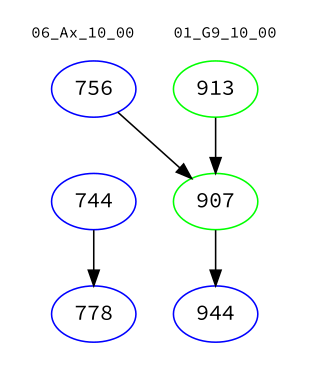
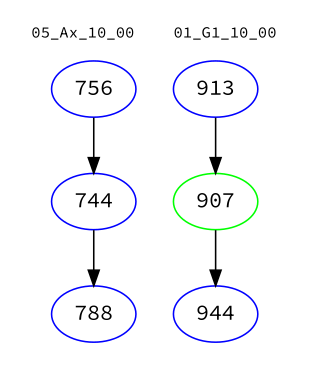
(84, 34) -> (84, 34)
(226, 34) -> (226, 34)
(216, 89) -> (216, 89)
(138, 130) -> (94, 138)
(94, 314) -> (94, 314)
